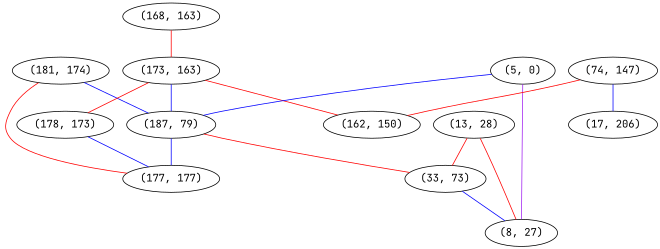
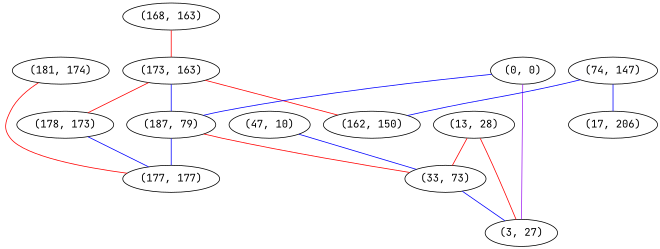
(523, 71) -> (523, 71)
(111, 96) -> none
(494, 98) -> (494, 98)
none -> (270, 125)
(521, 233) -> (521, 233)
